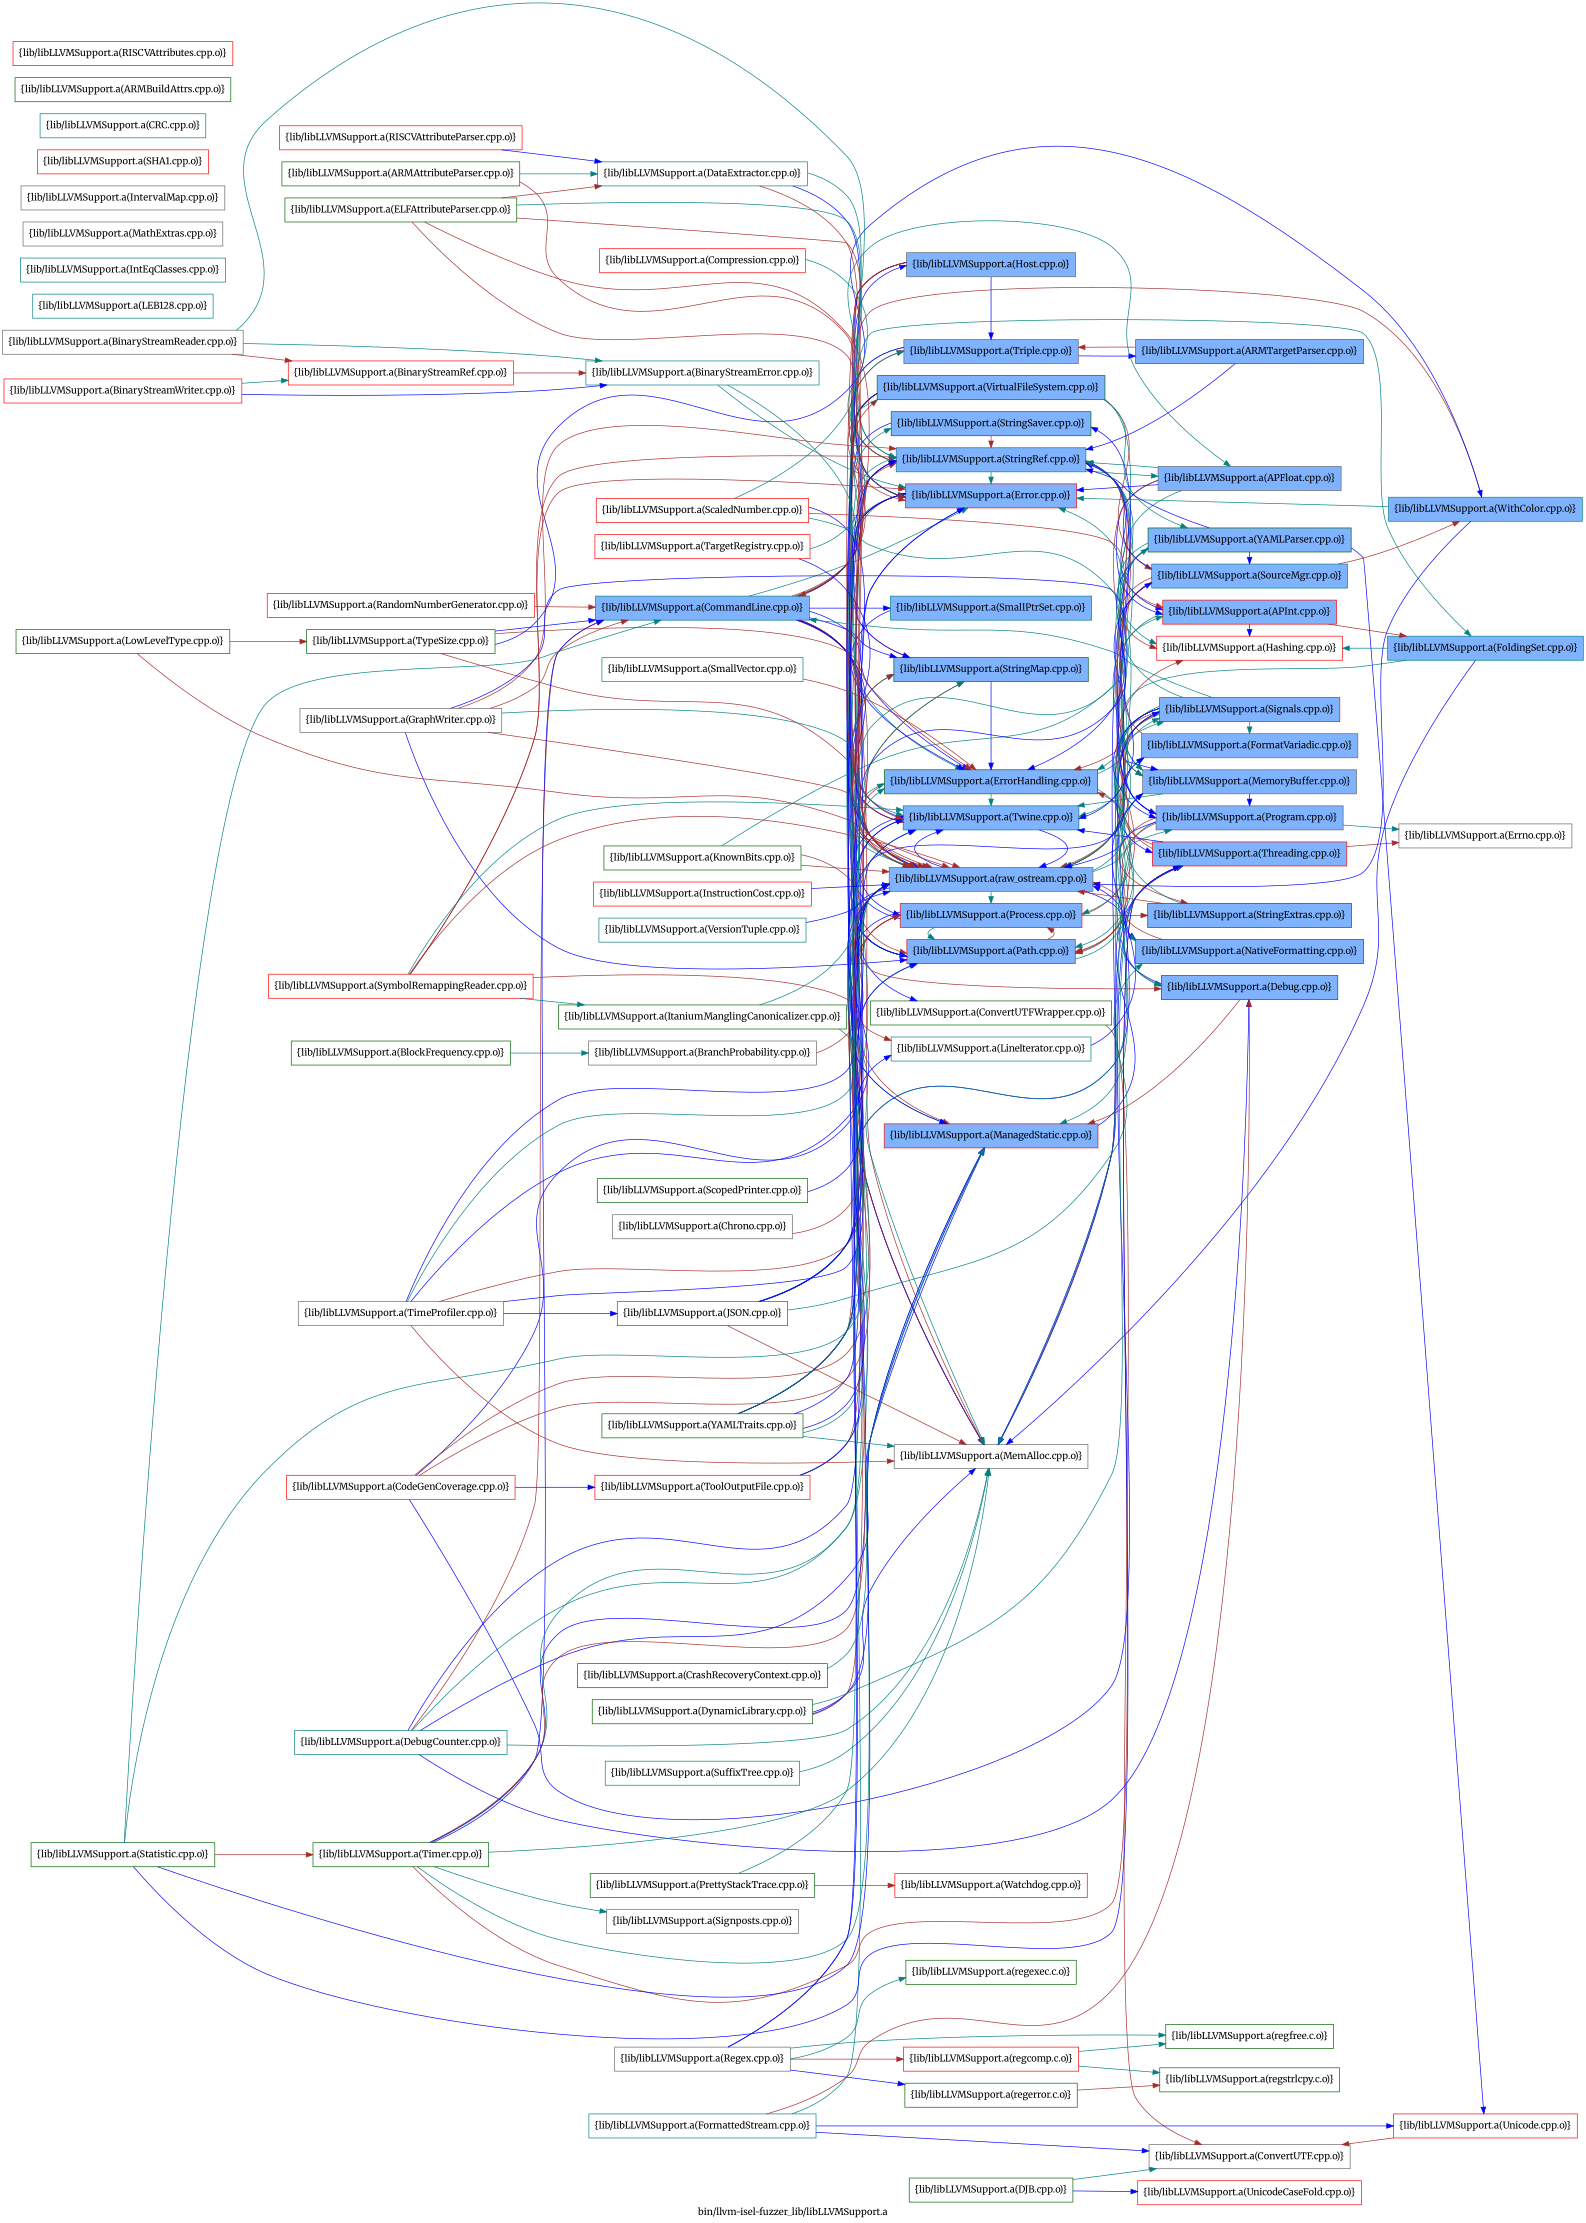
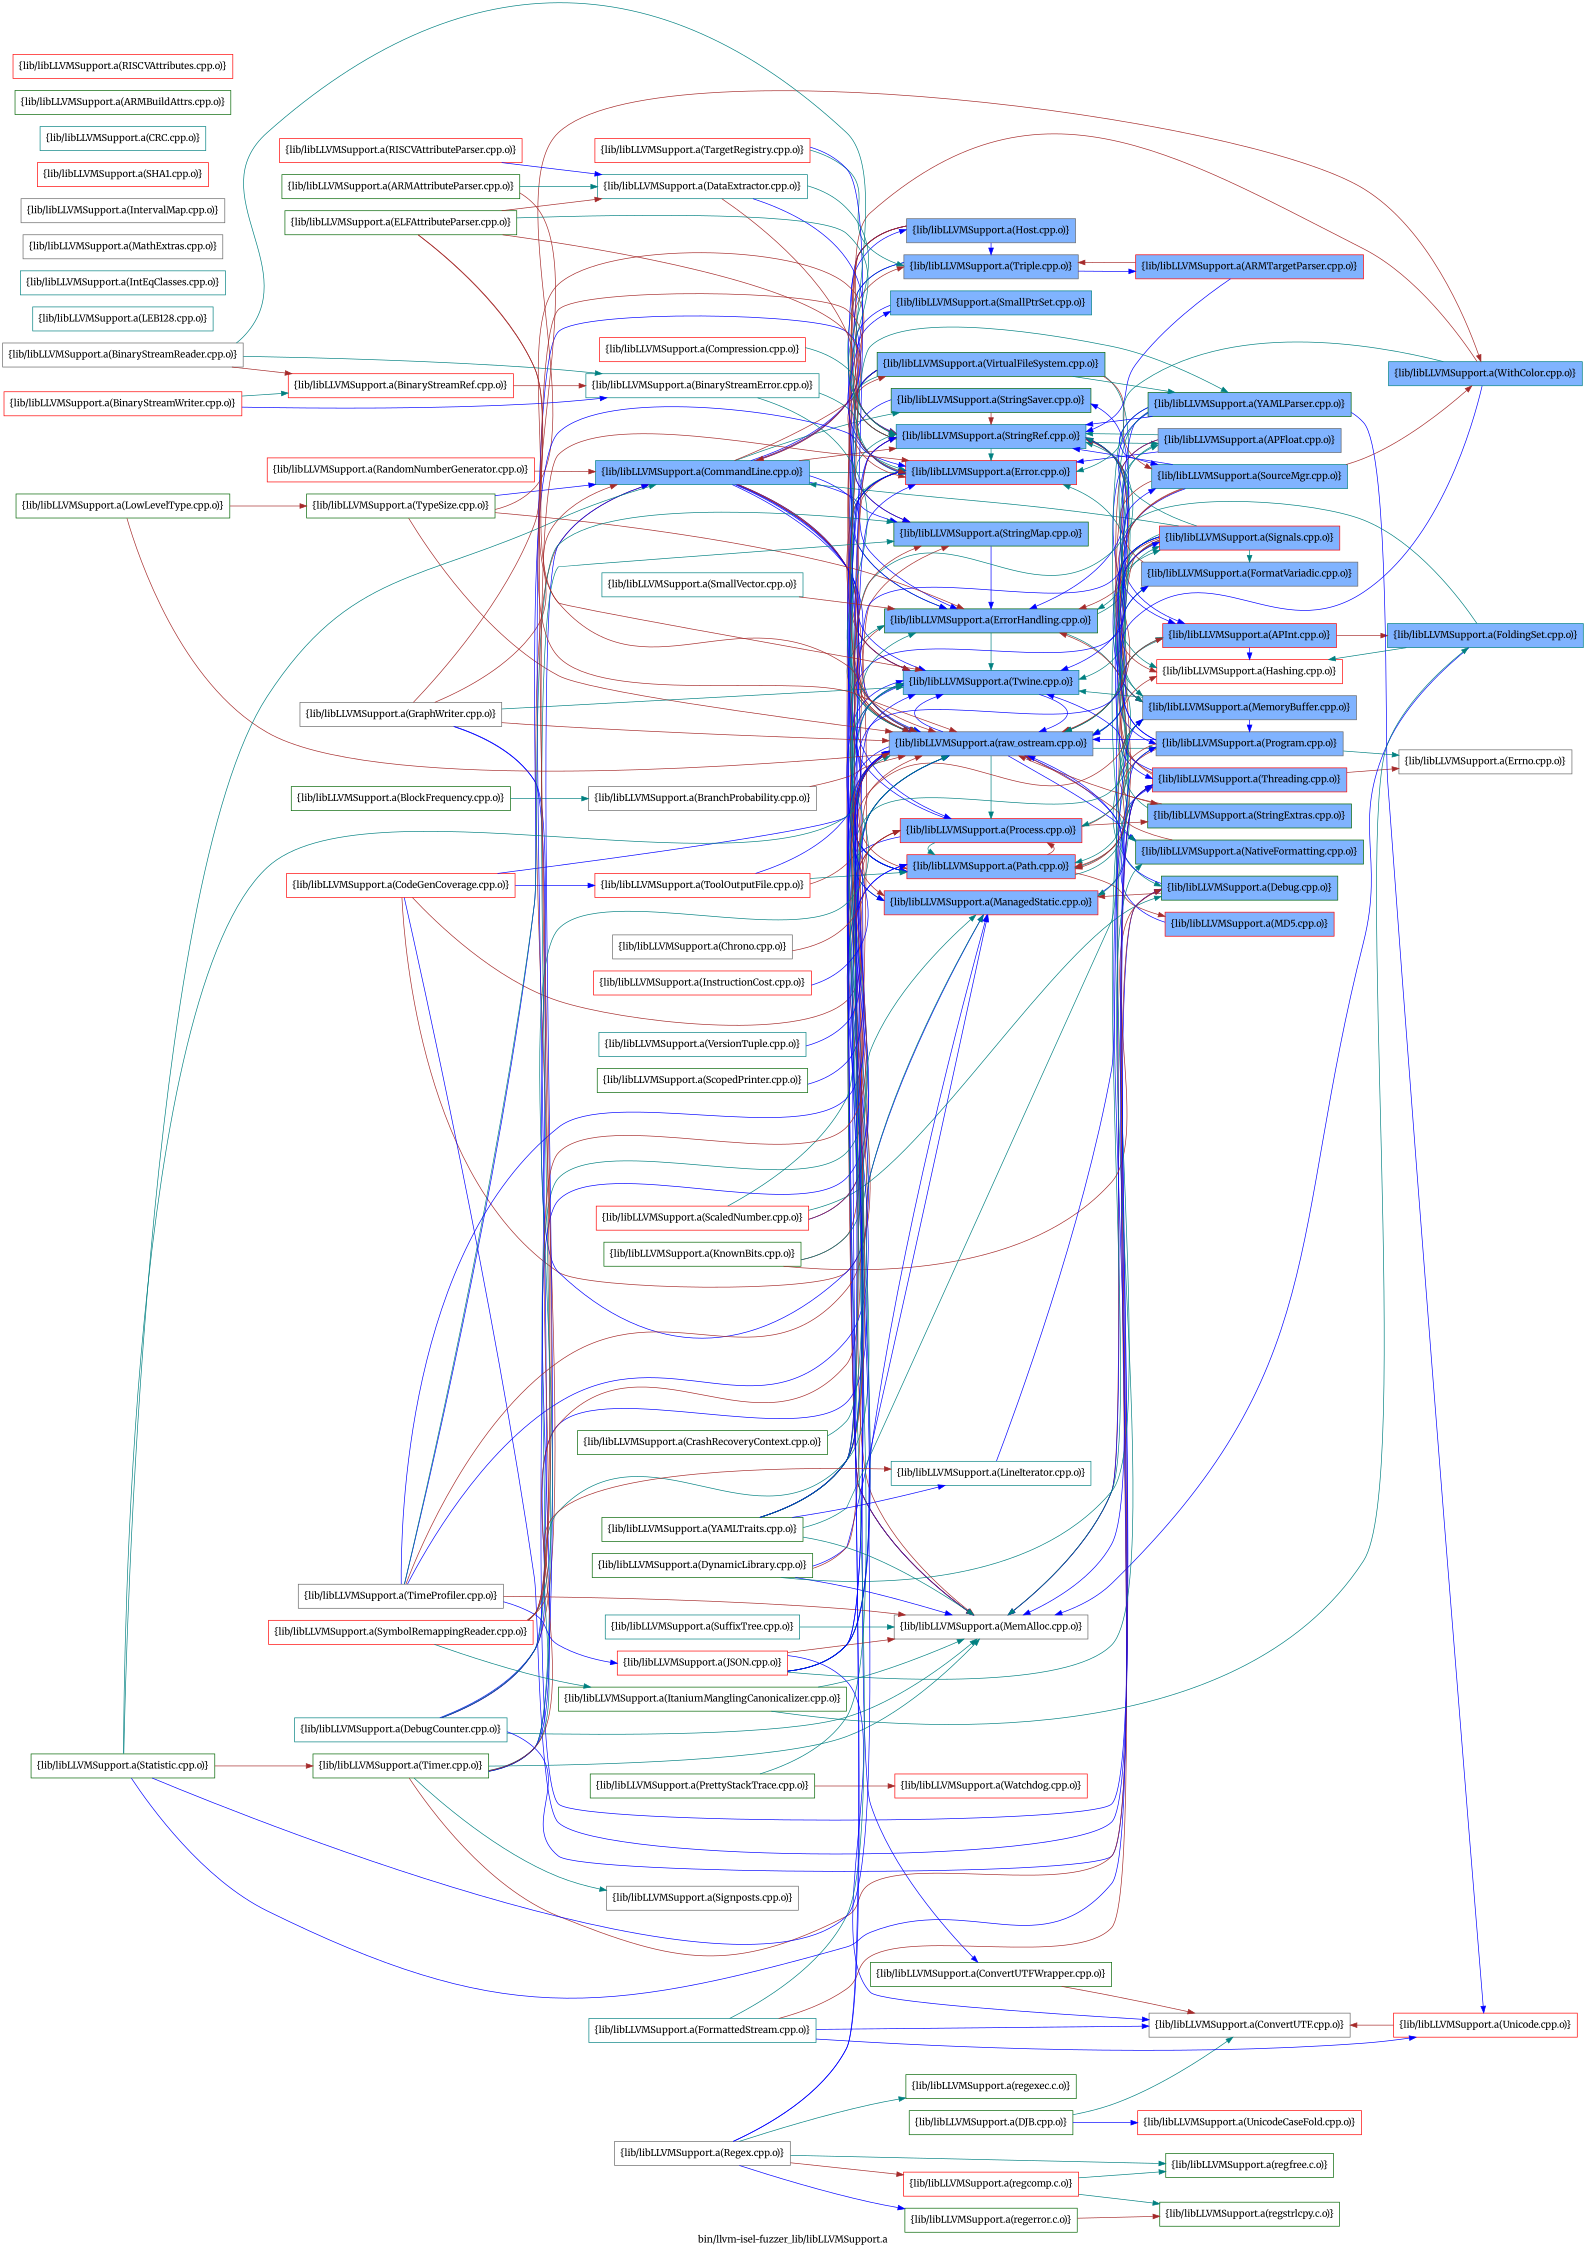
(889, 212) -> (862, 94)
none -> (1250, 924)
none -> (868, 1987)
